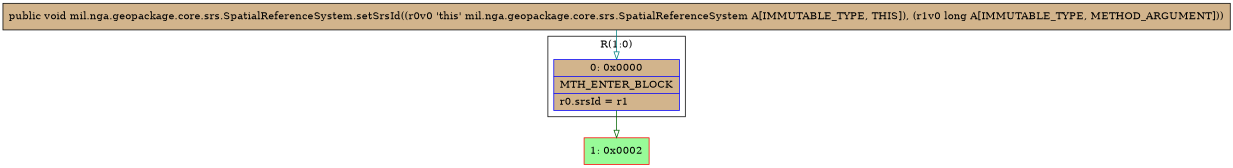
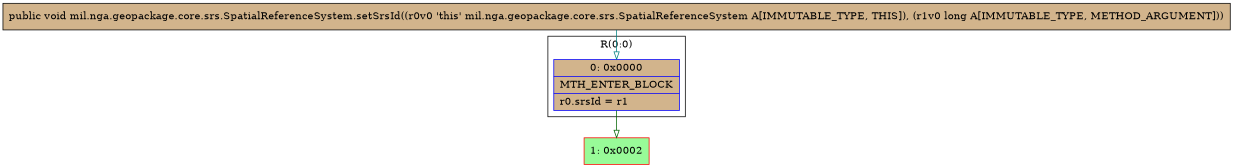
(617, 45) -> (617, 45)
